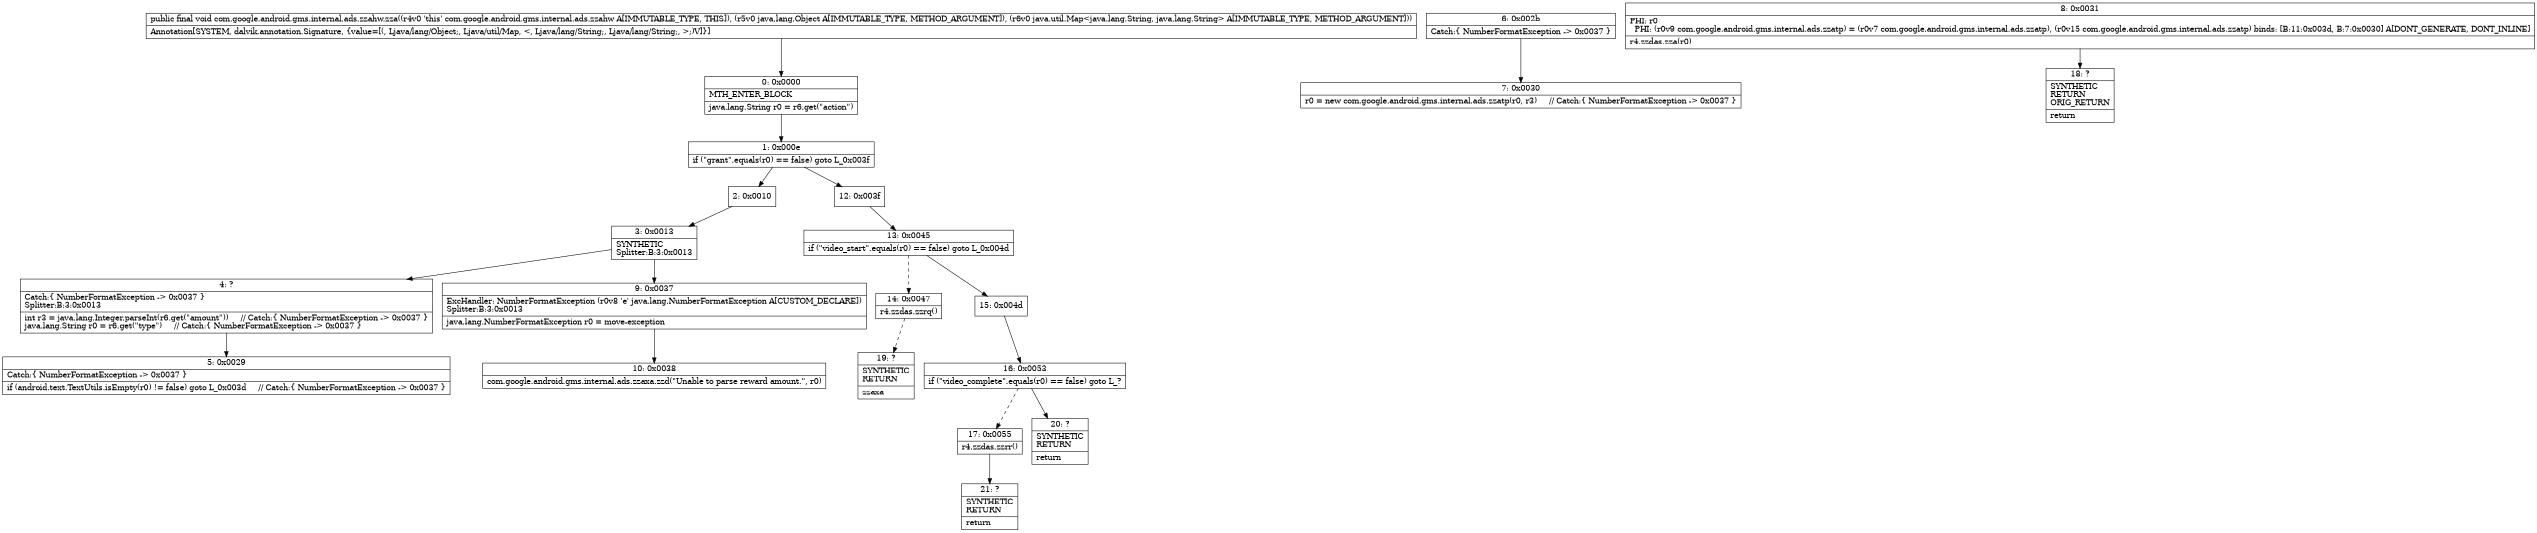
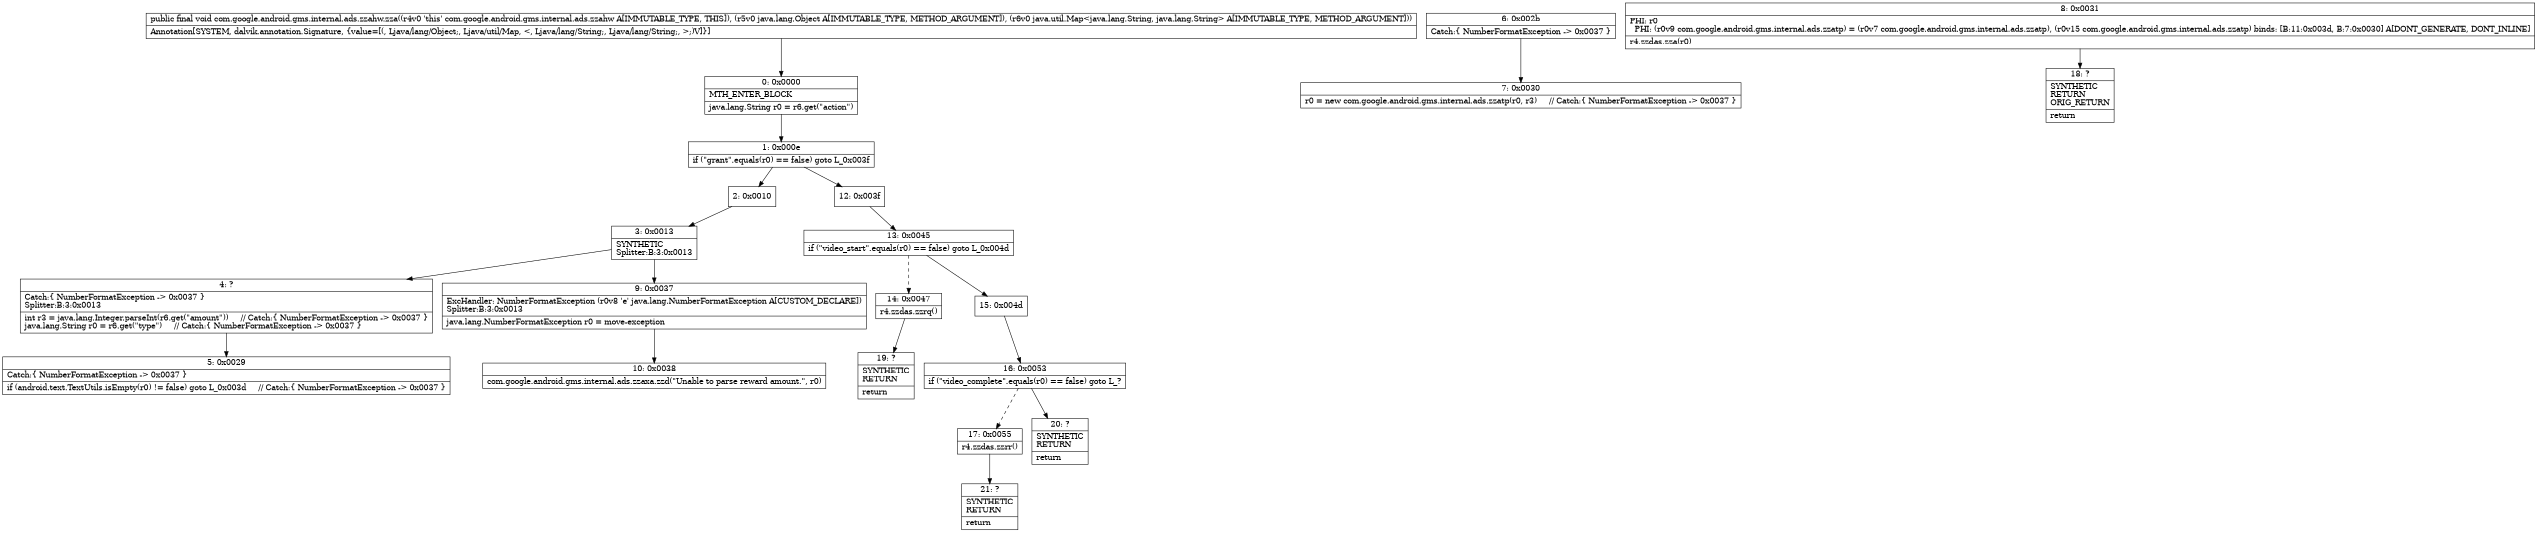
(900, 333) -> (900, 333)
(873, 392) -> (875, 392)
